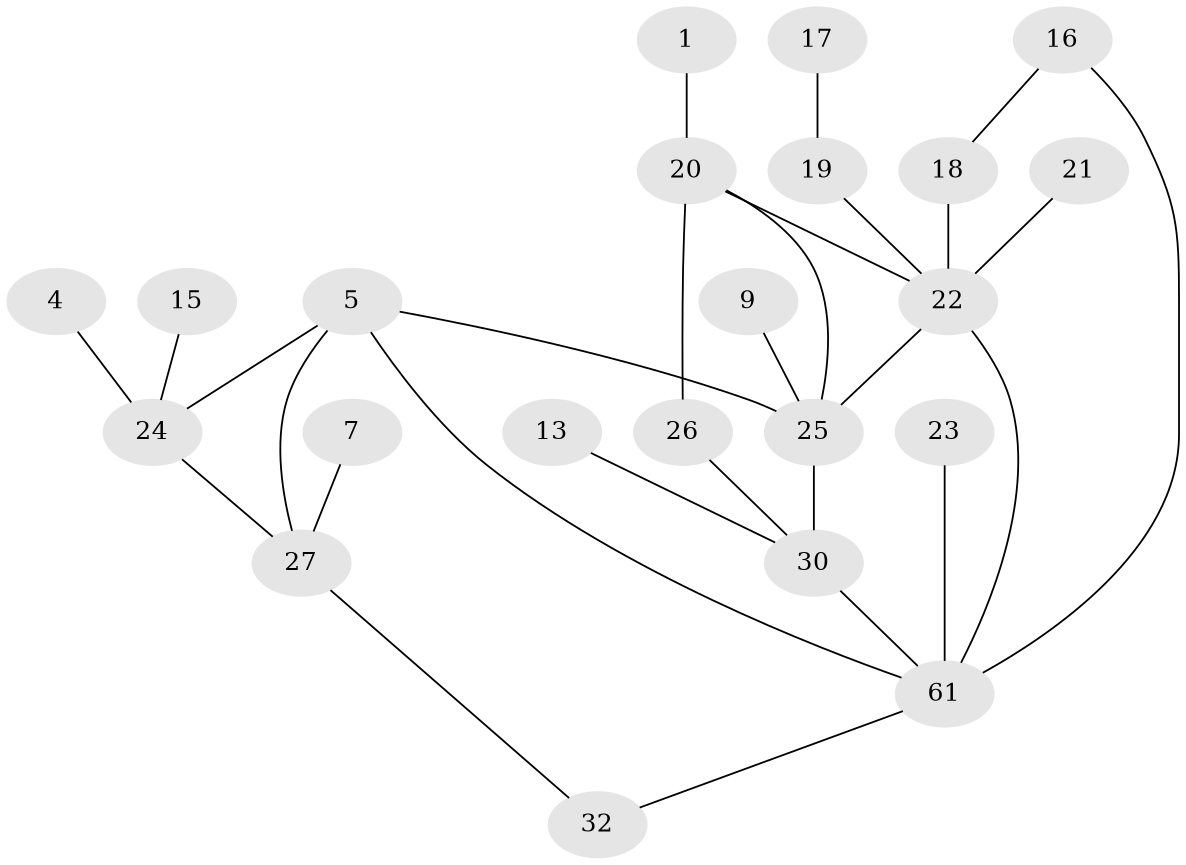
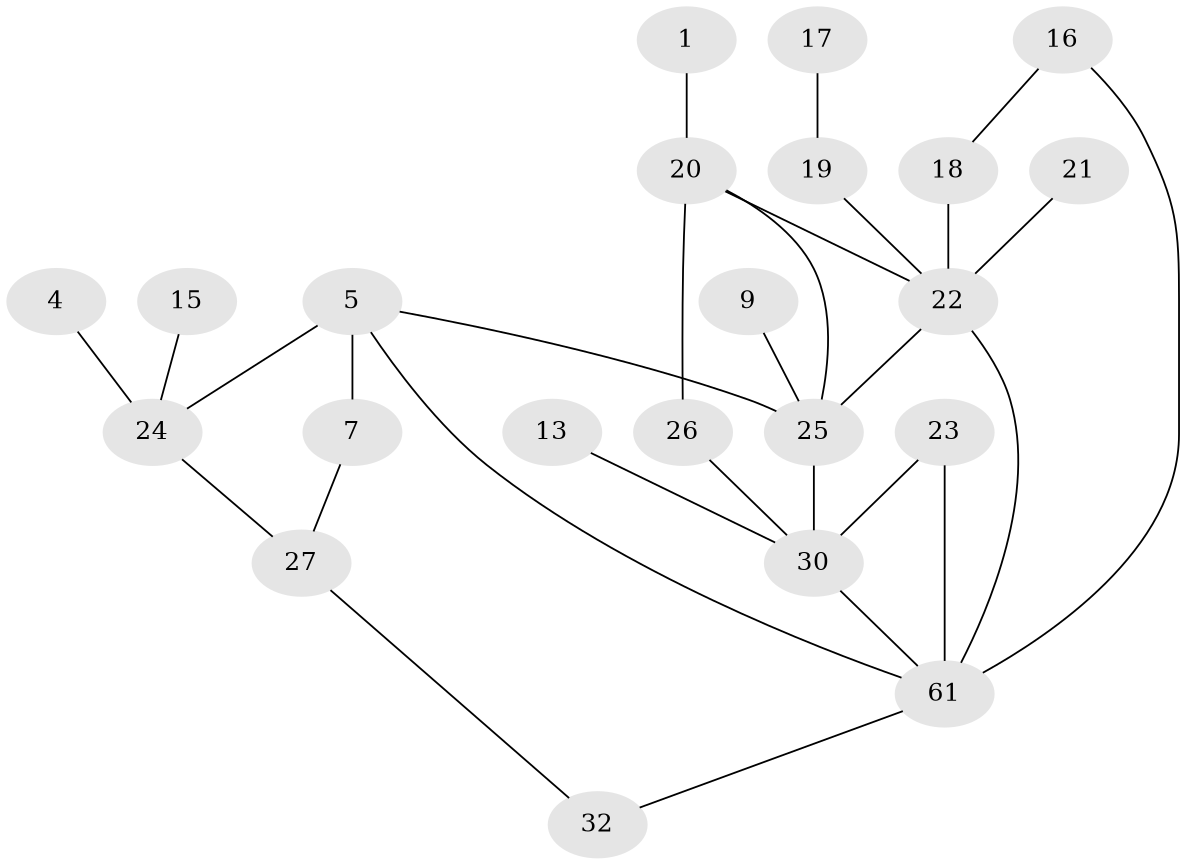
(282, 425) -> (352, 367)
none -> (879, 498)
